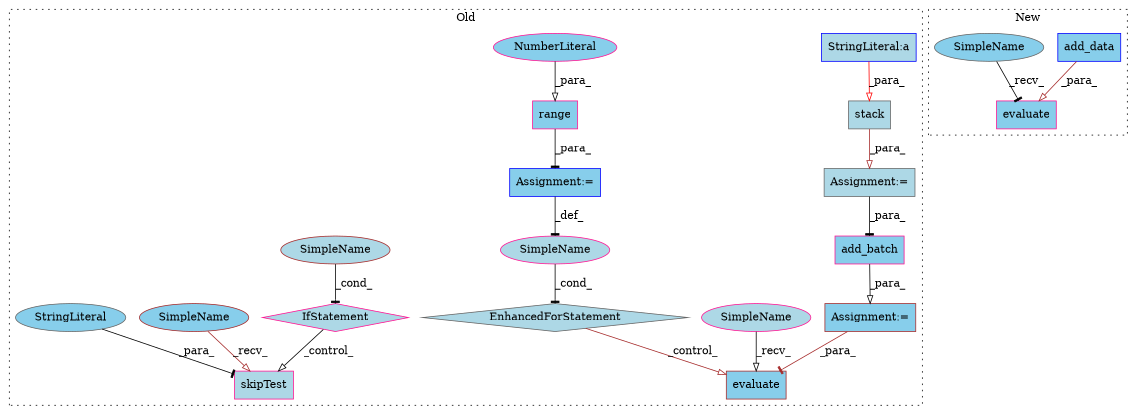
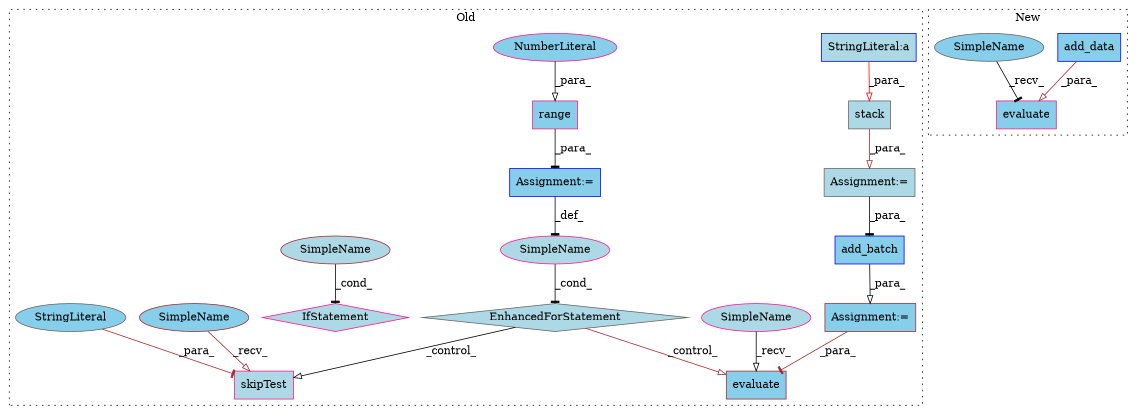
(870, 250) -> (870, 250)
(304, 348) -> (408, 352)
(166, 351) -> (166, 351)
